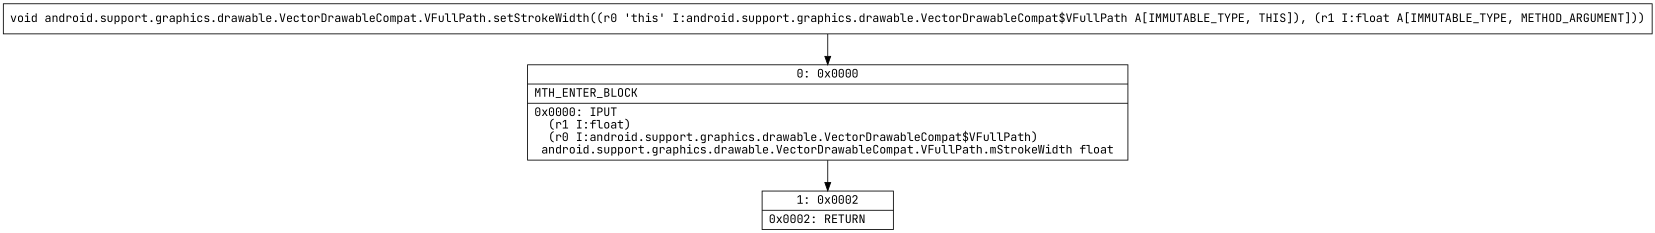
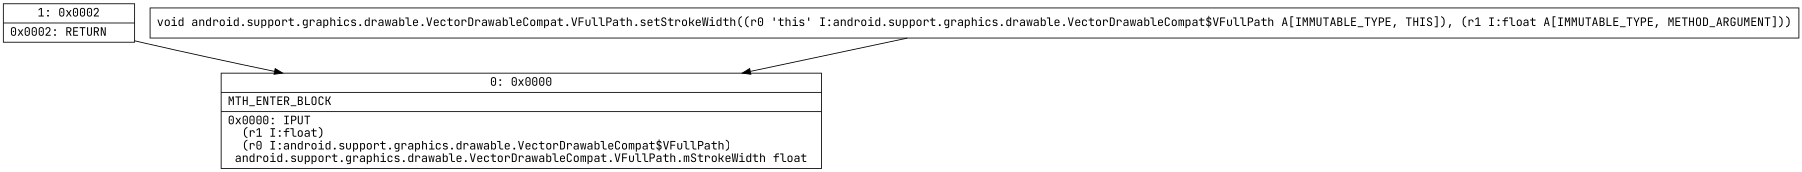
(828, 171) -> (205, 56)
